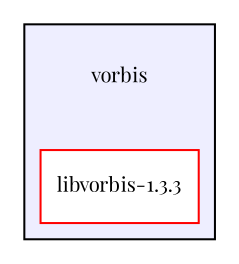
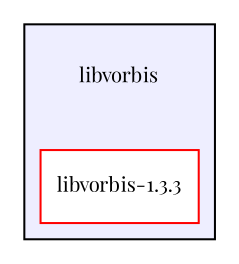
(120, 77) -> (120, 77)
